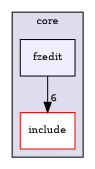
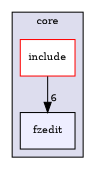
(48, 89) -> (48, 89)
